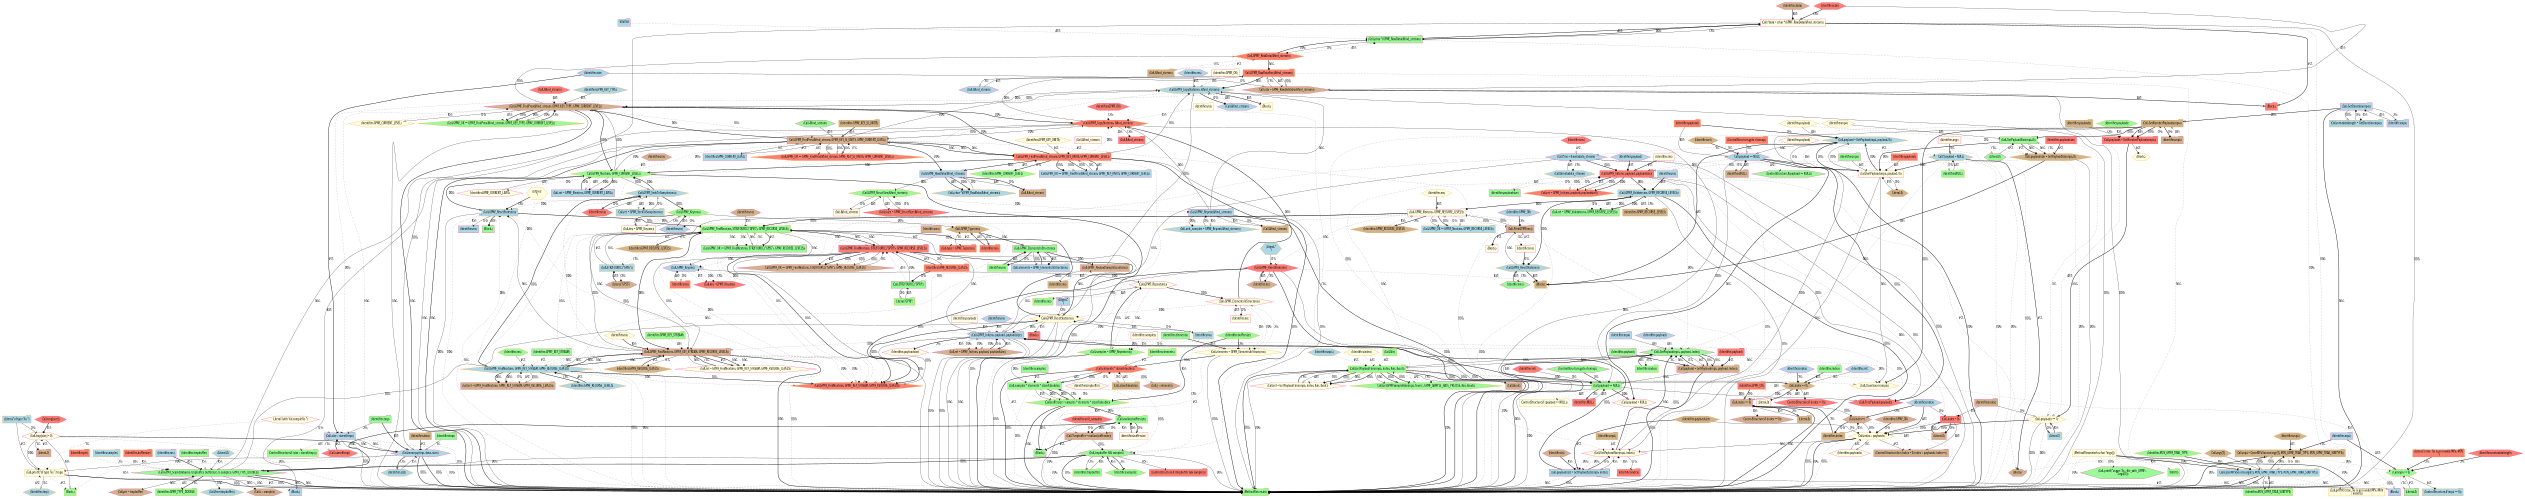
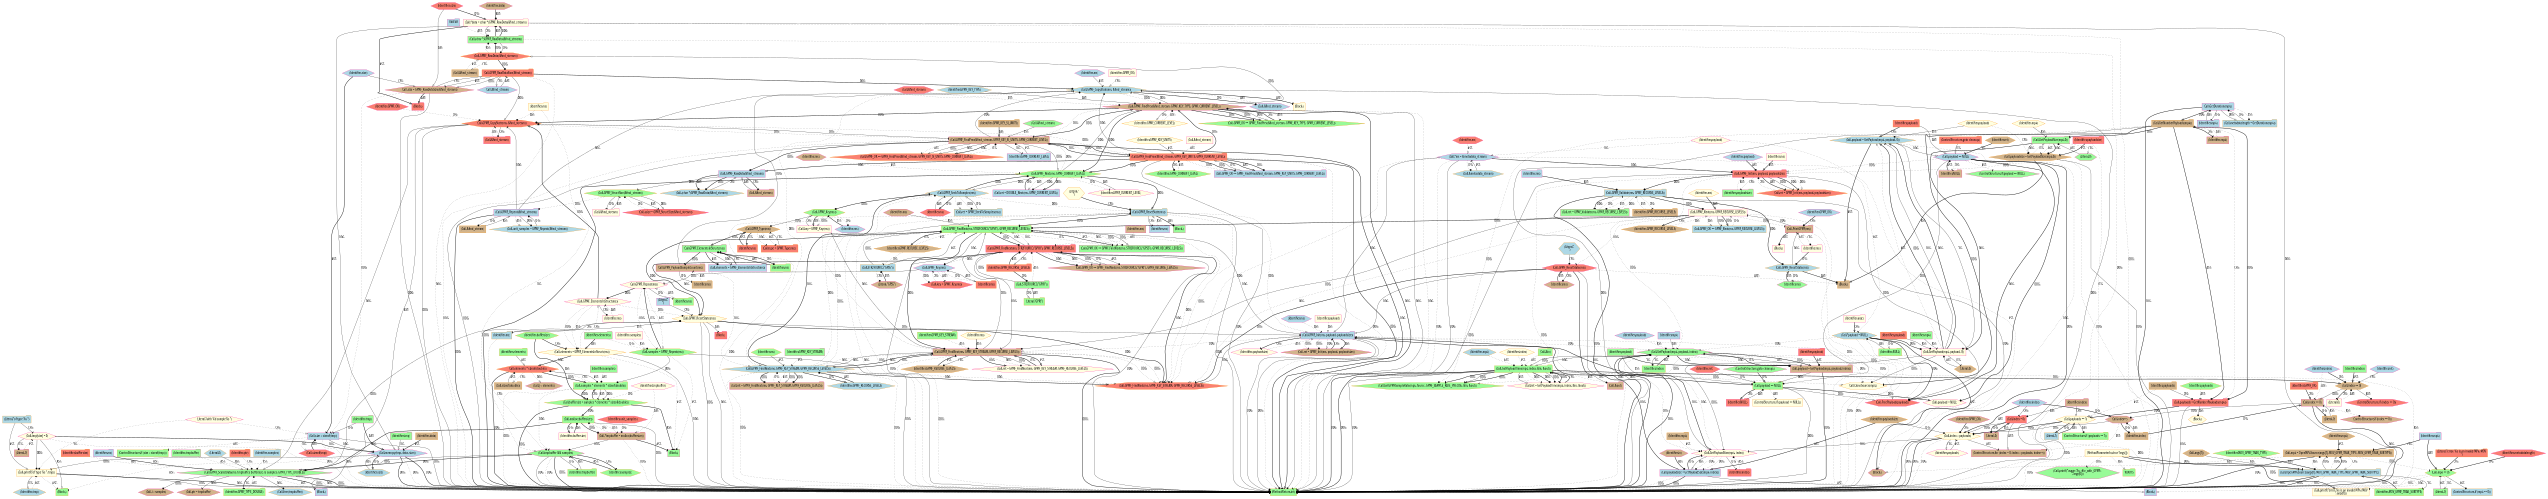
(583, 193) -> (1026, 193)
none -> (1912, 362)
(51, 420) -> none
none -> (2085, 436)
(1178, 473) -> none
none -> (1777, 491)
